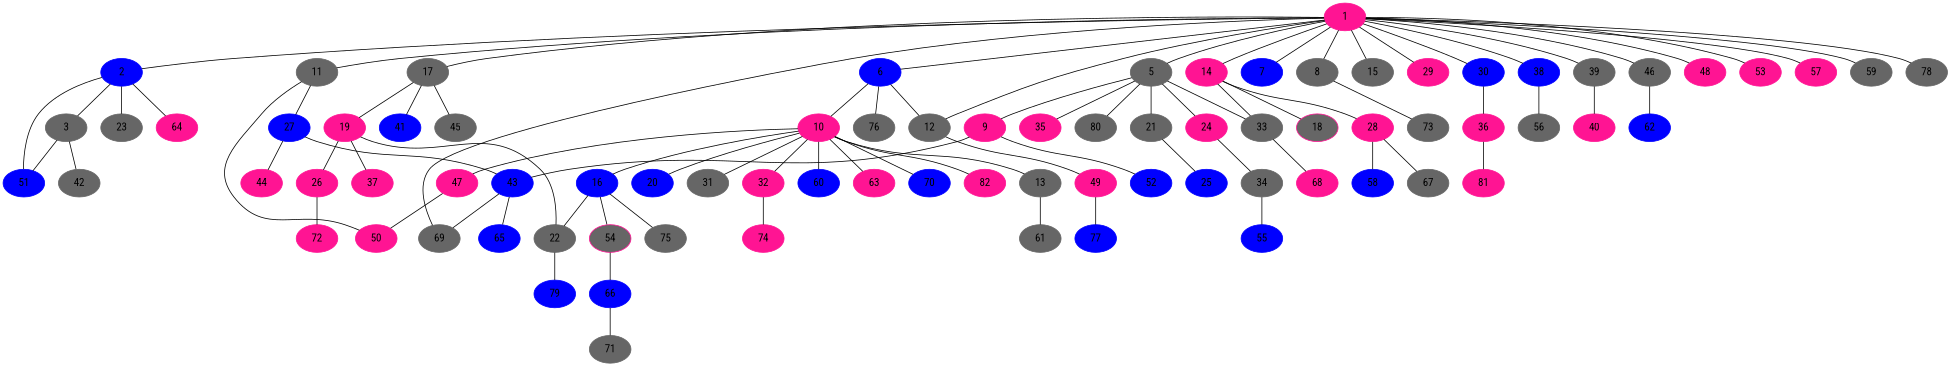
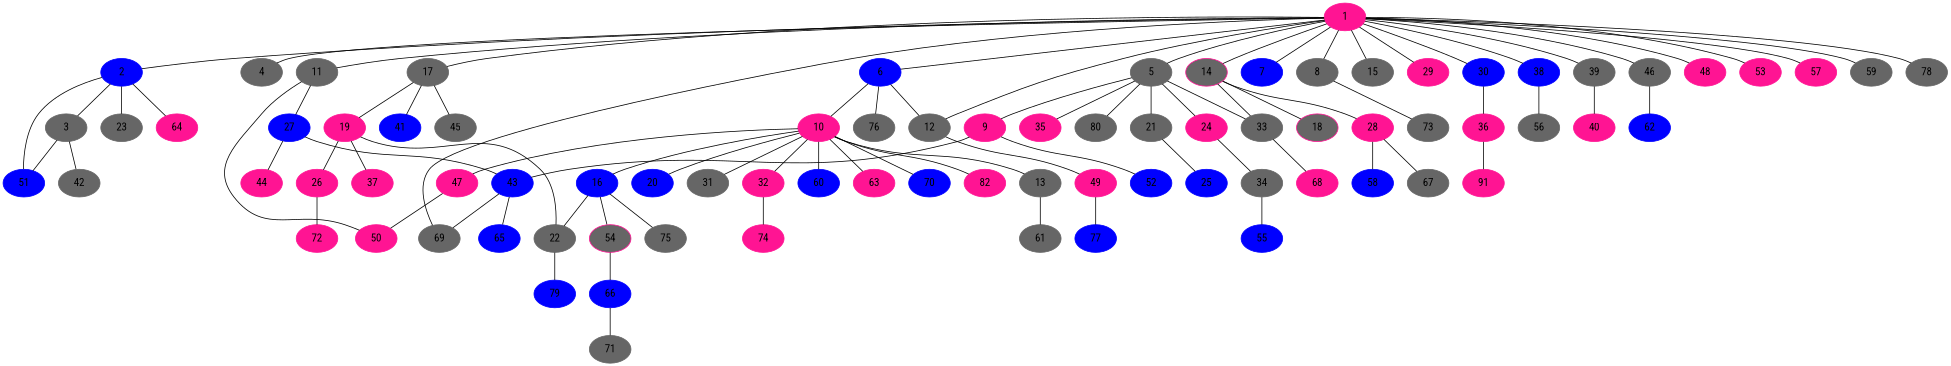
none -> (262, 72)
(1206, 72) -> (1206, 72)
(1483, 183) -> (1483, 183)
